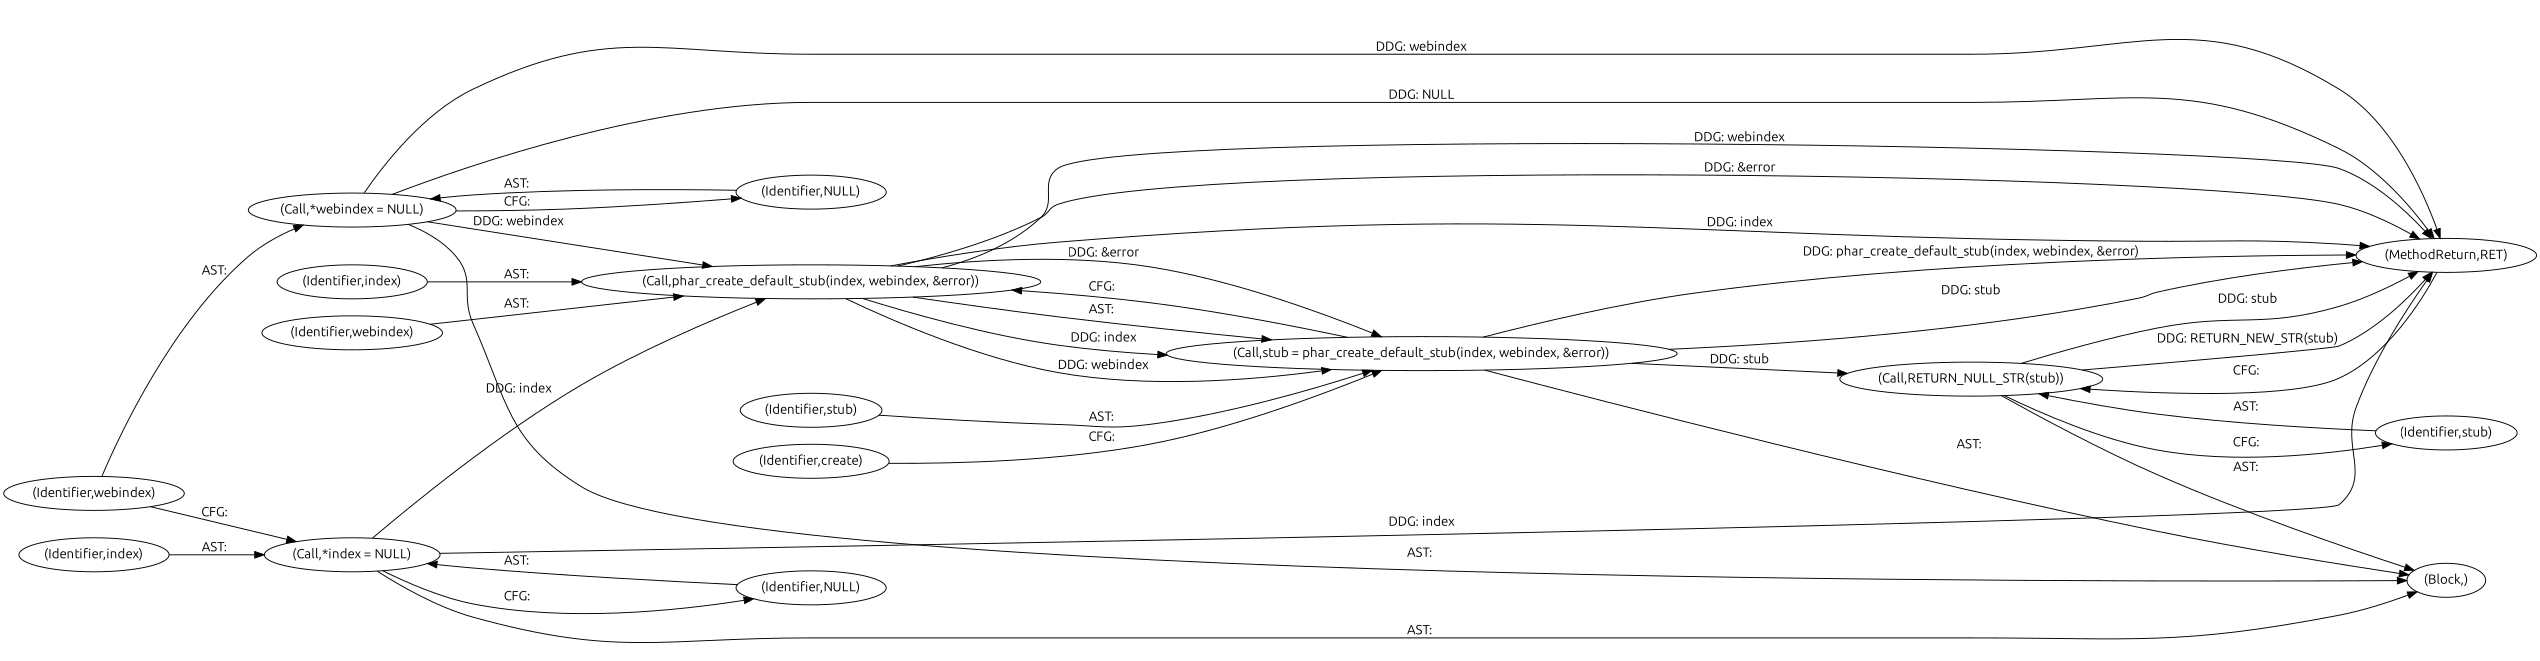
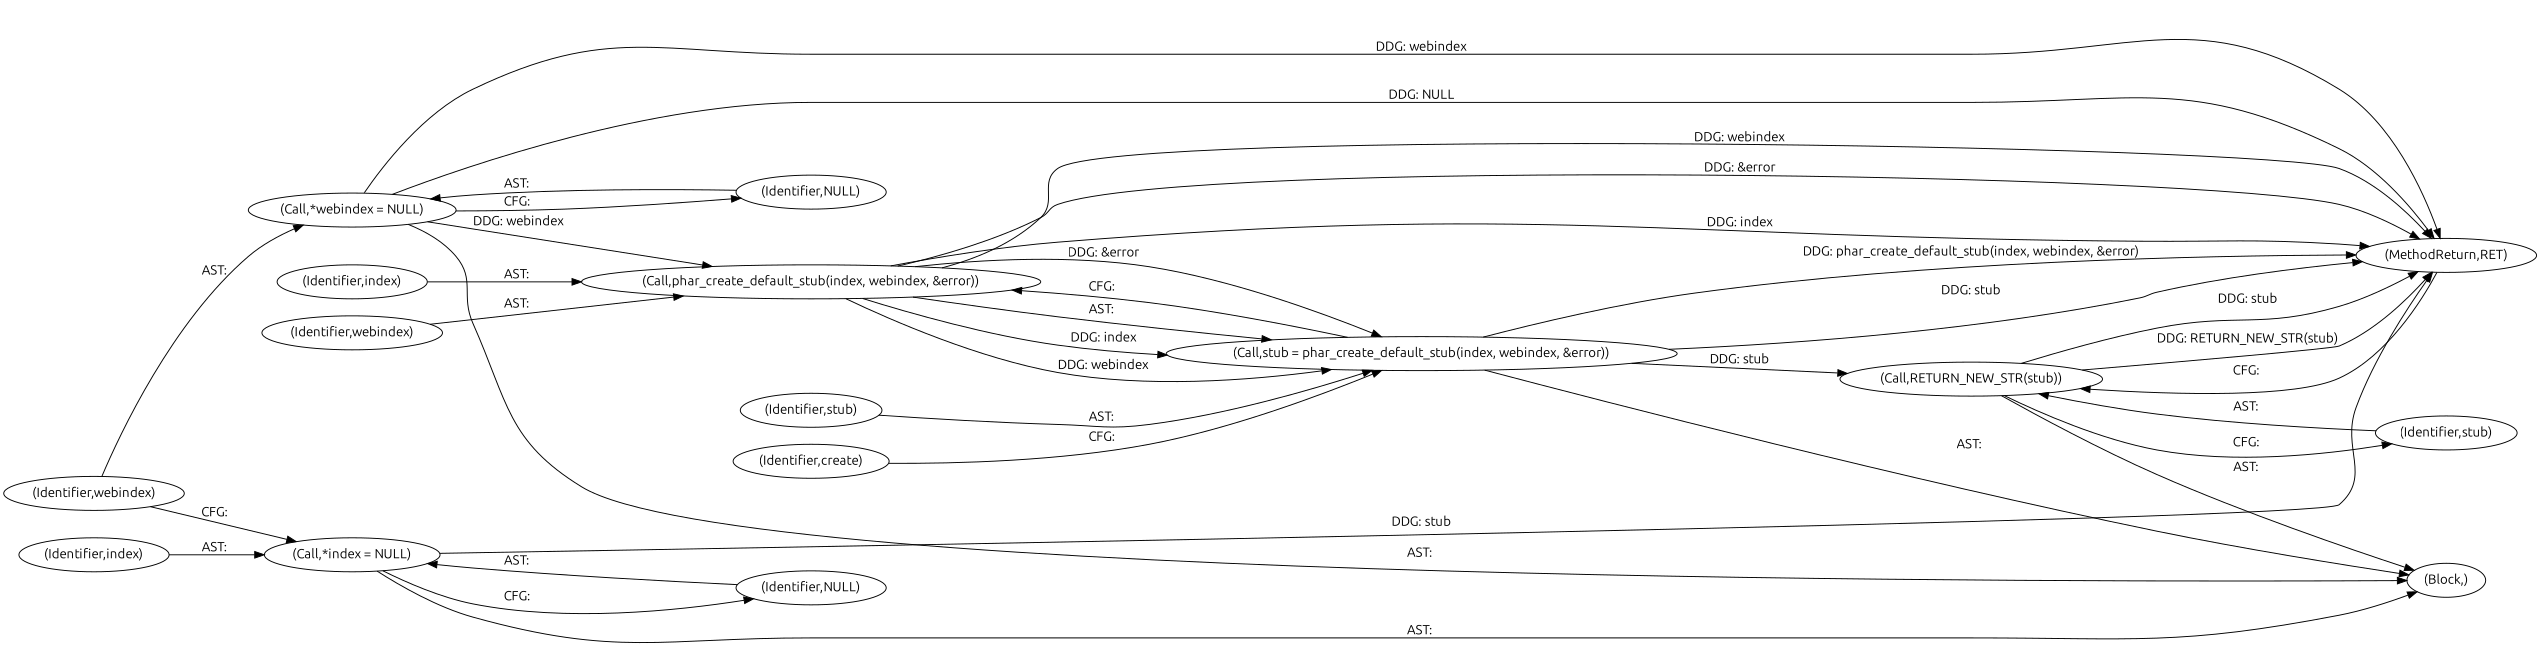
(1971, 379) -> (1971, 379)
(554, 402) -> none
(1422, 522) -> (1422, 522)
